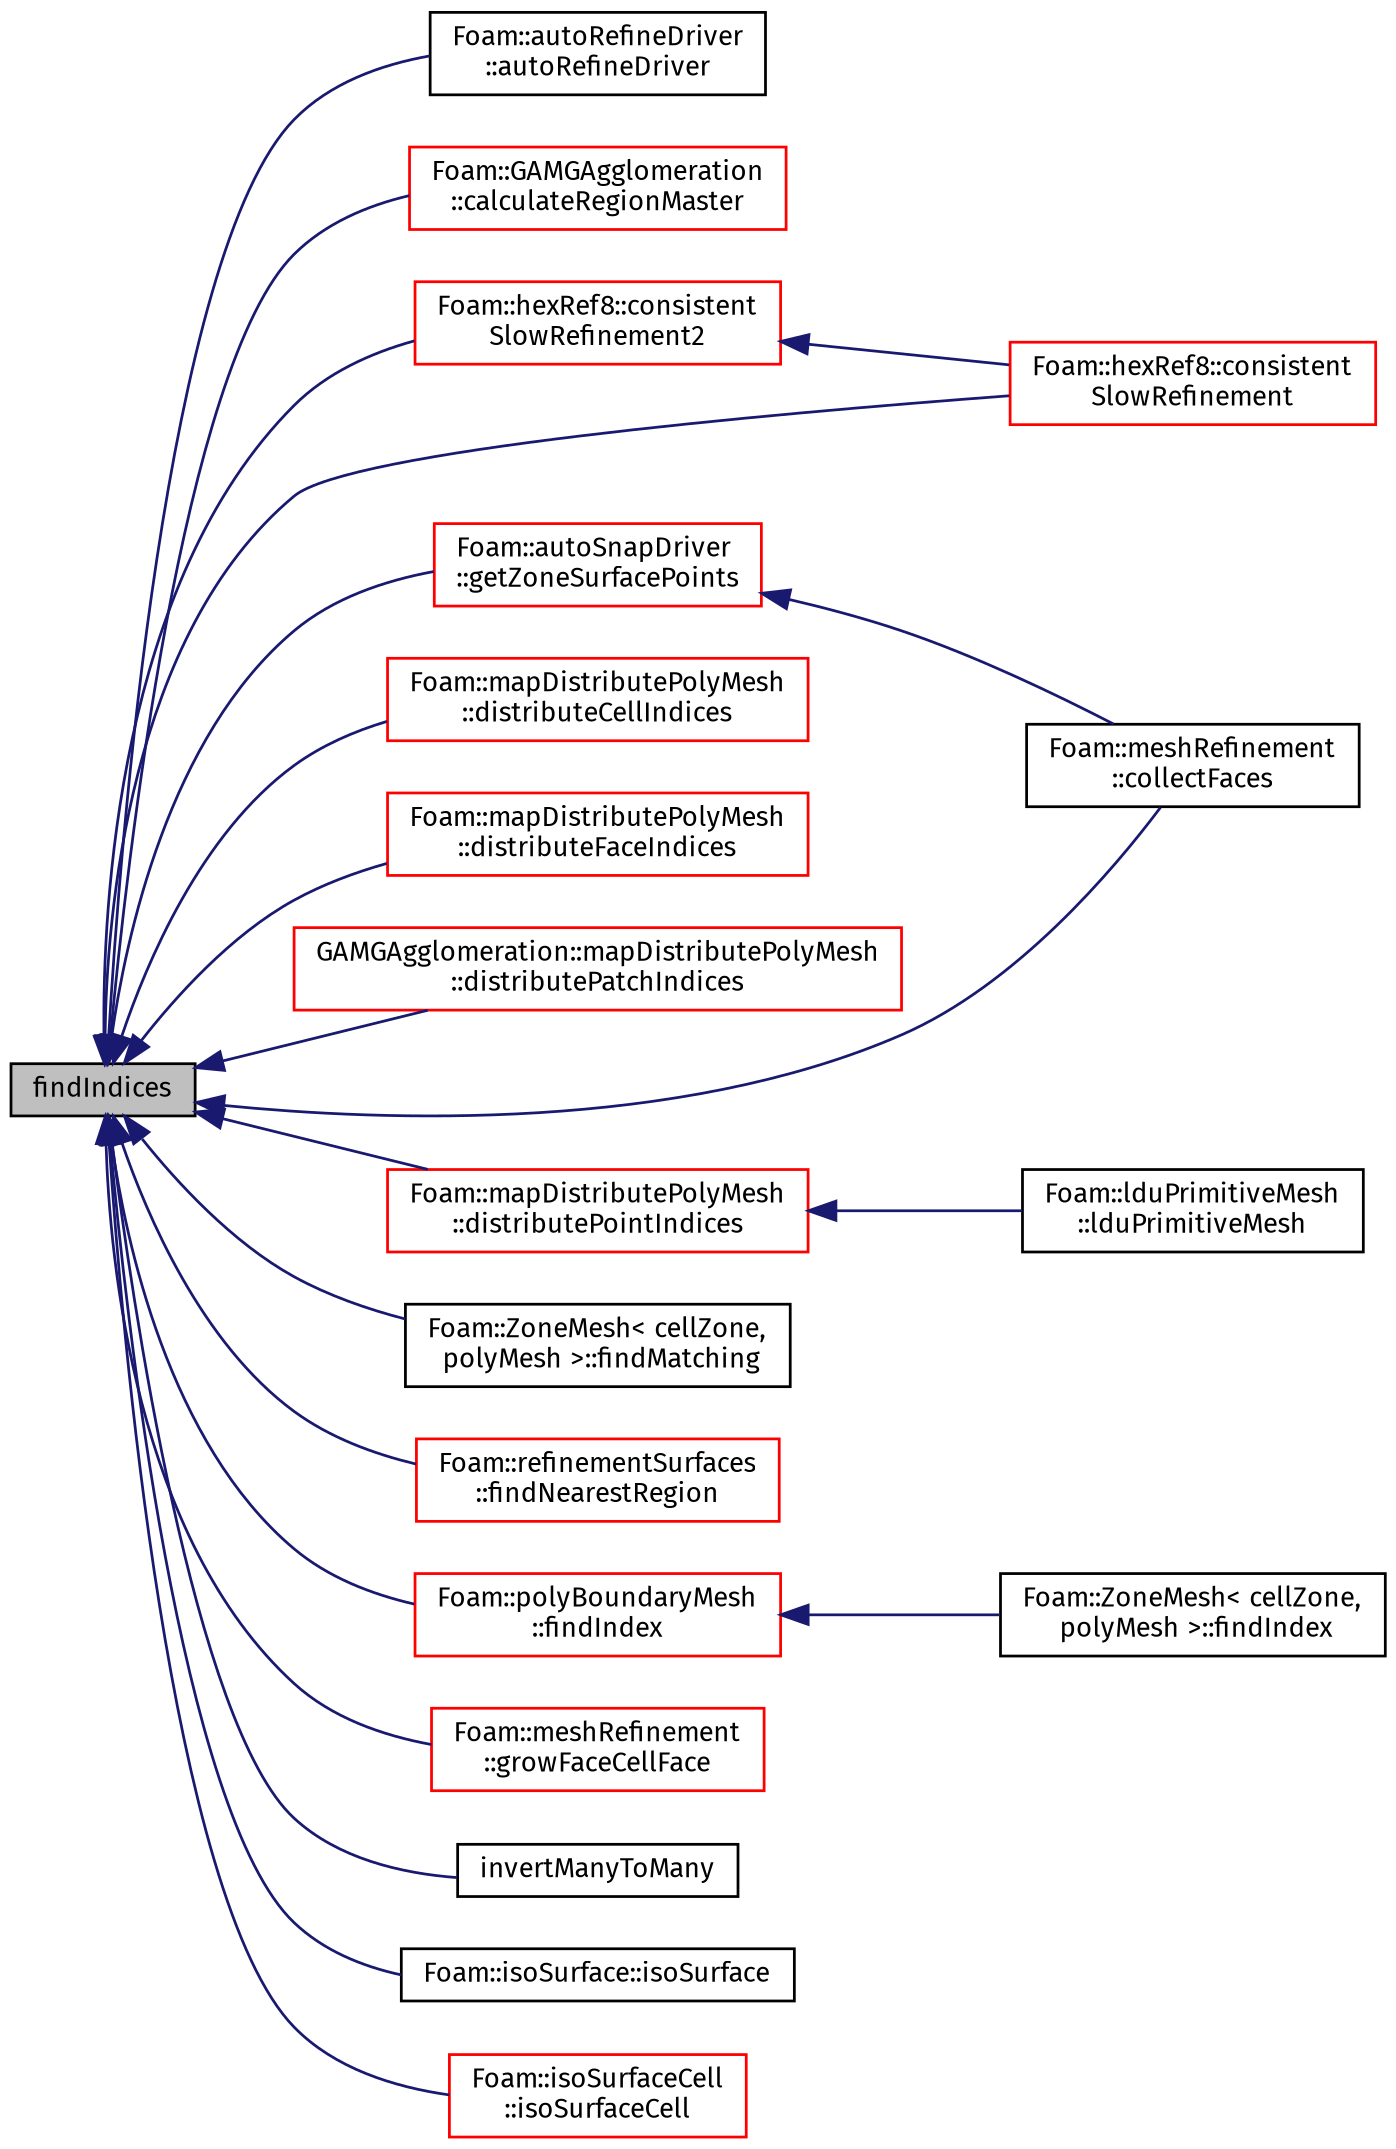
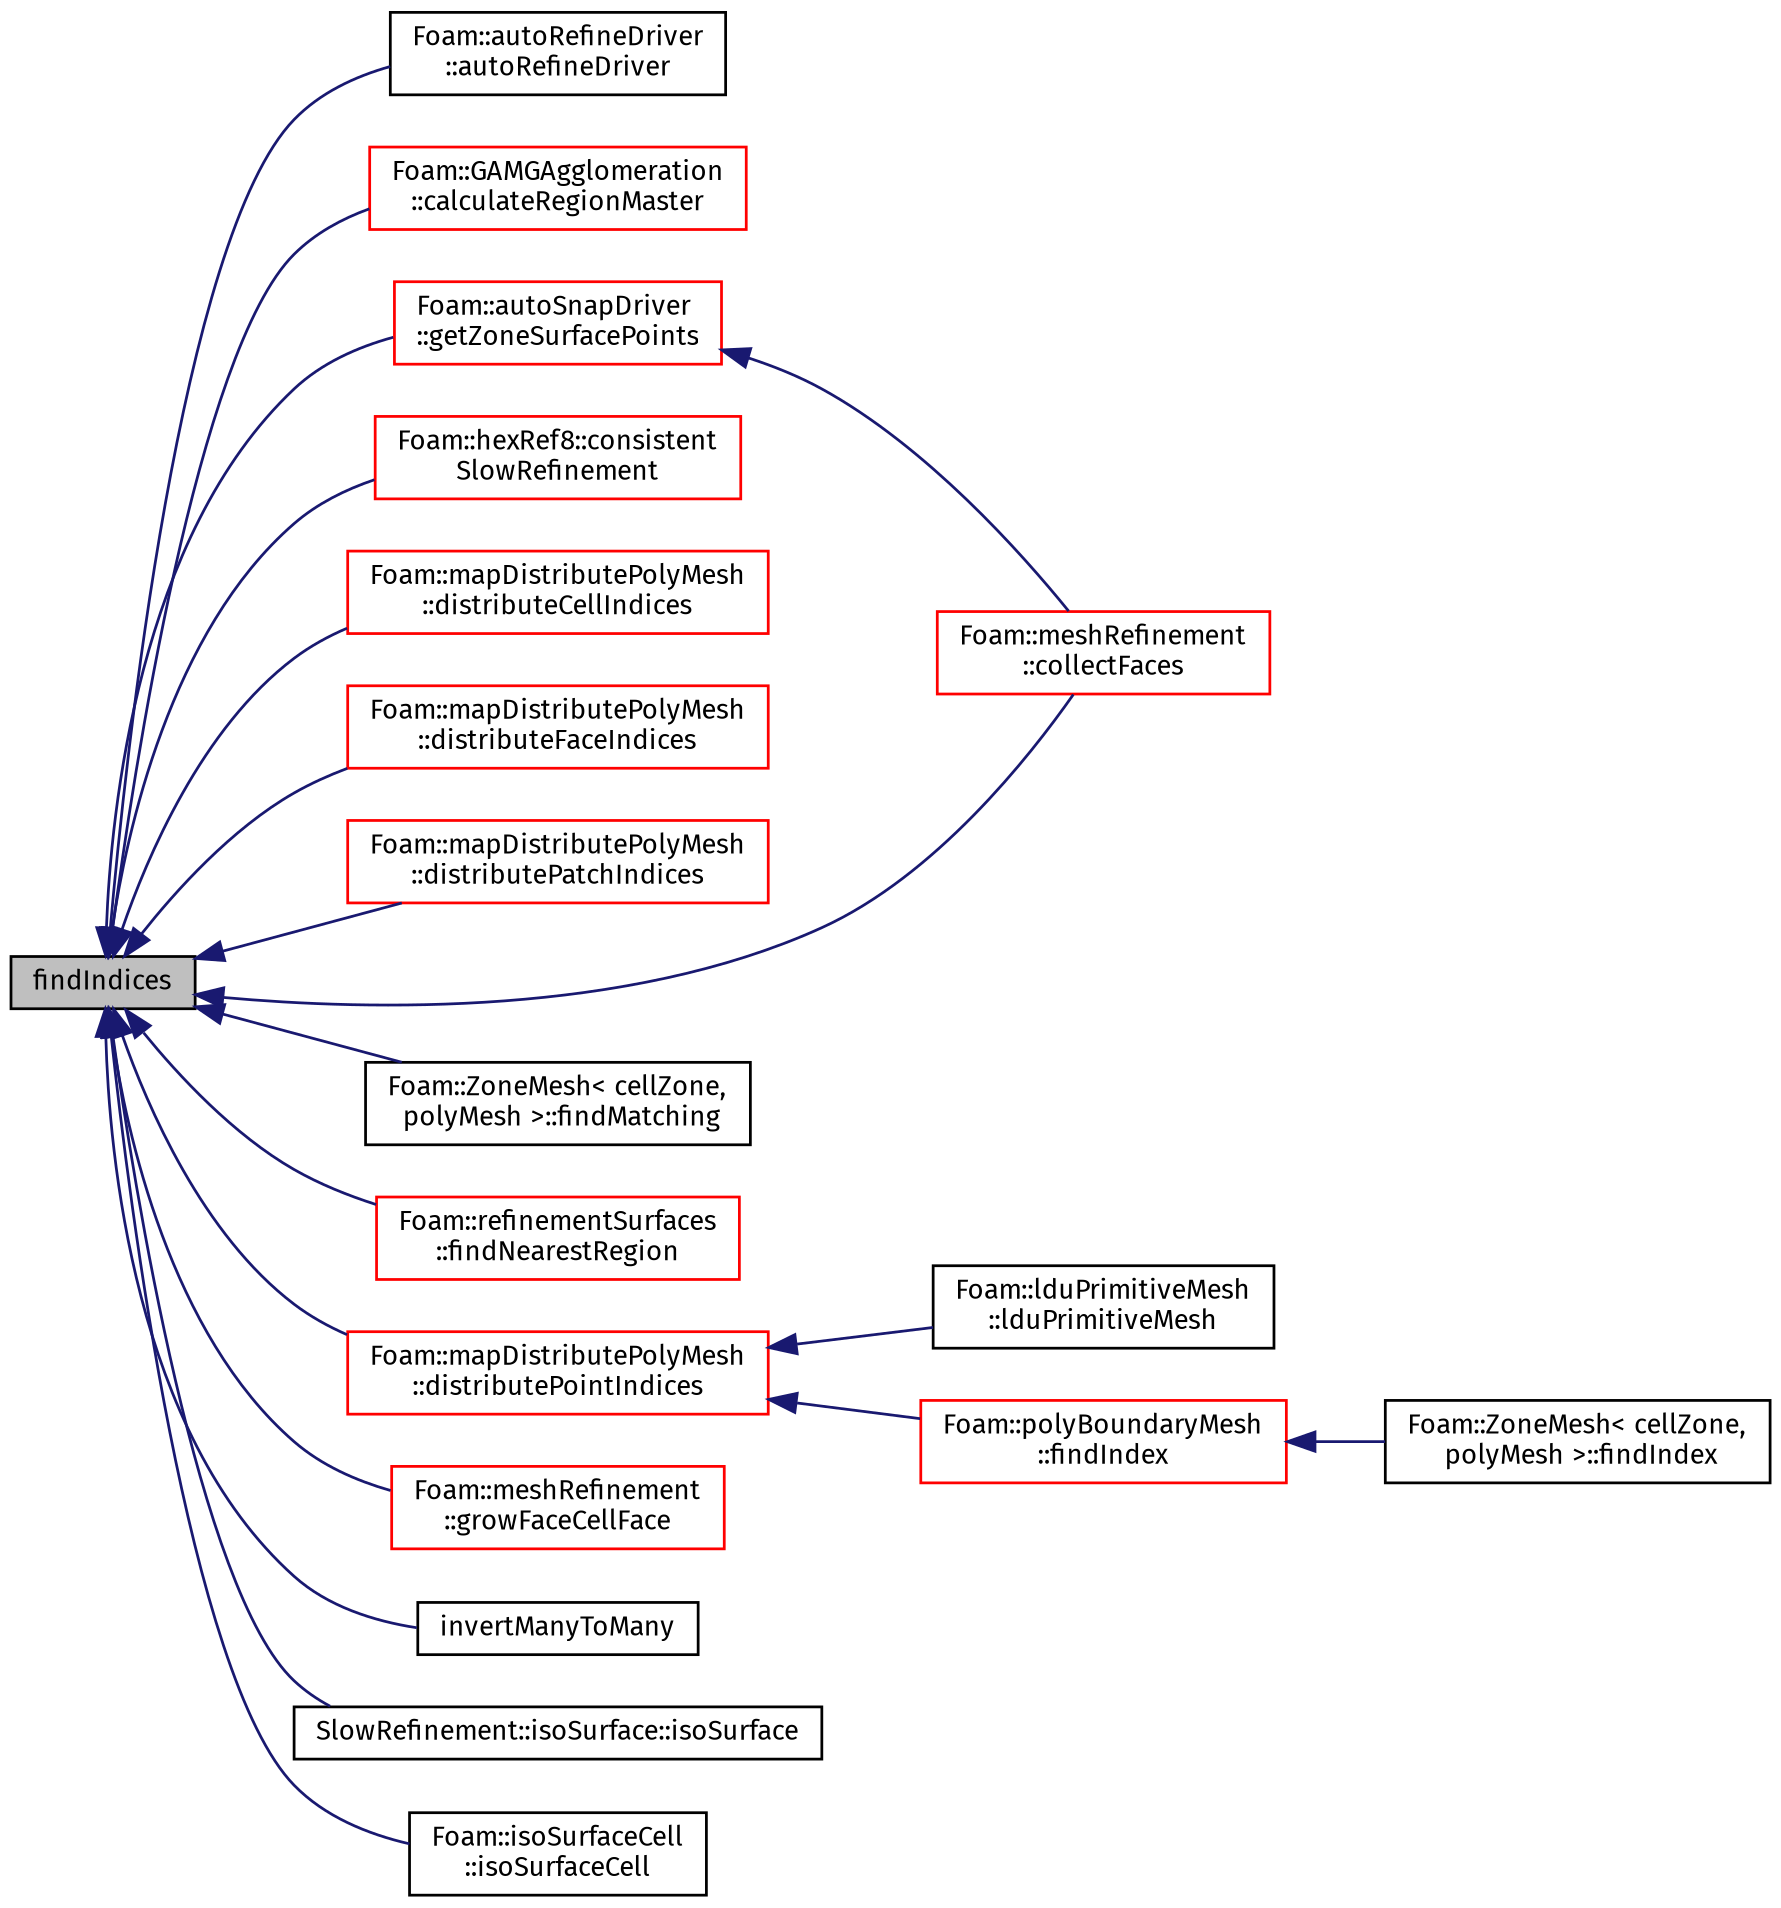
(598, 323) -> none
(1193, 765) -> (1104, 653)
(598, 969) -> (558, 862)
(197, 1423) -> (859, 1411)
(598, 1975) -> (558, 1733)
(598, 2096) -> (558, 1854)
